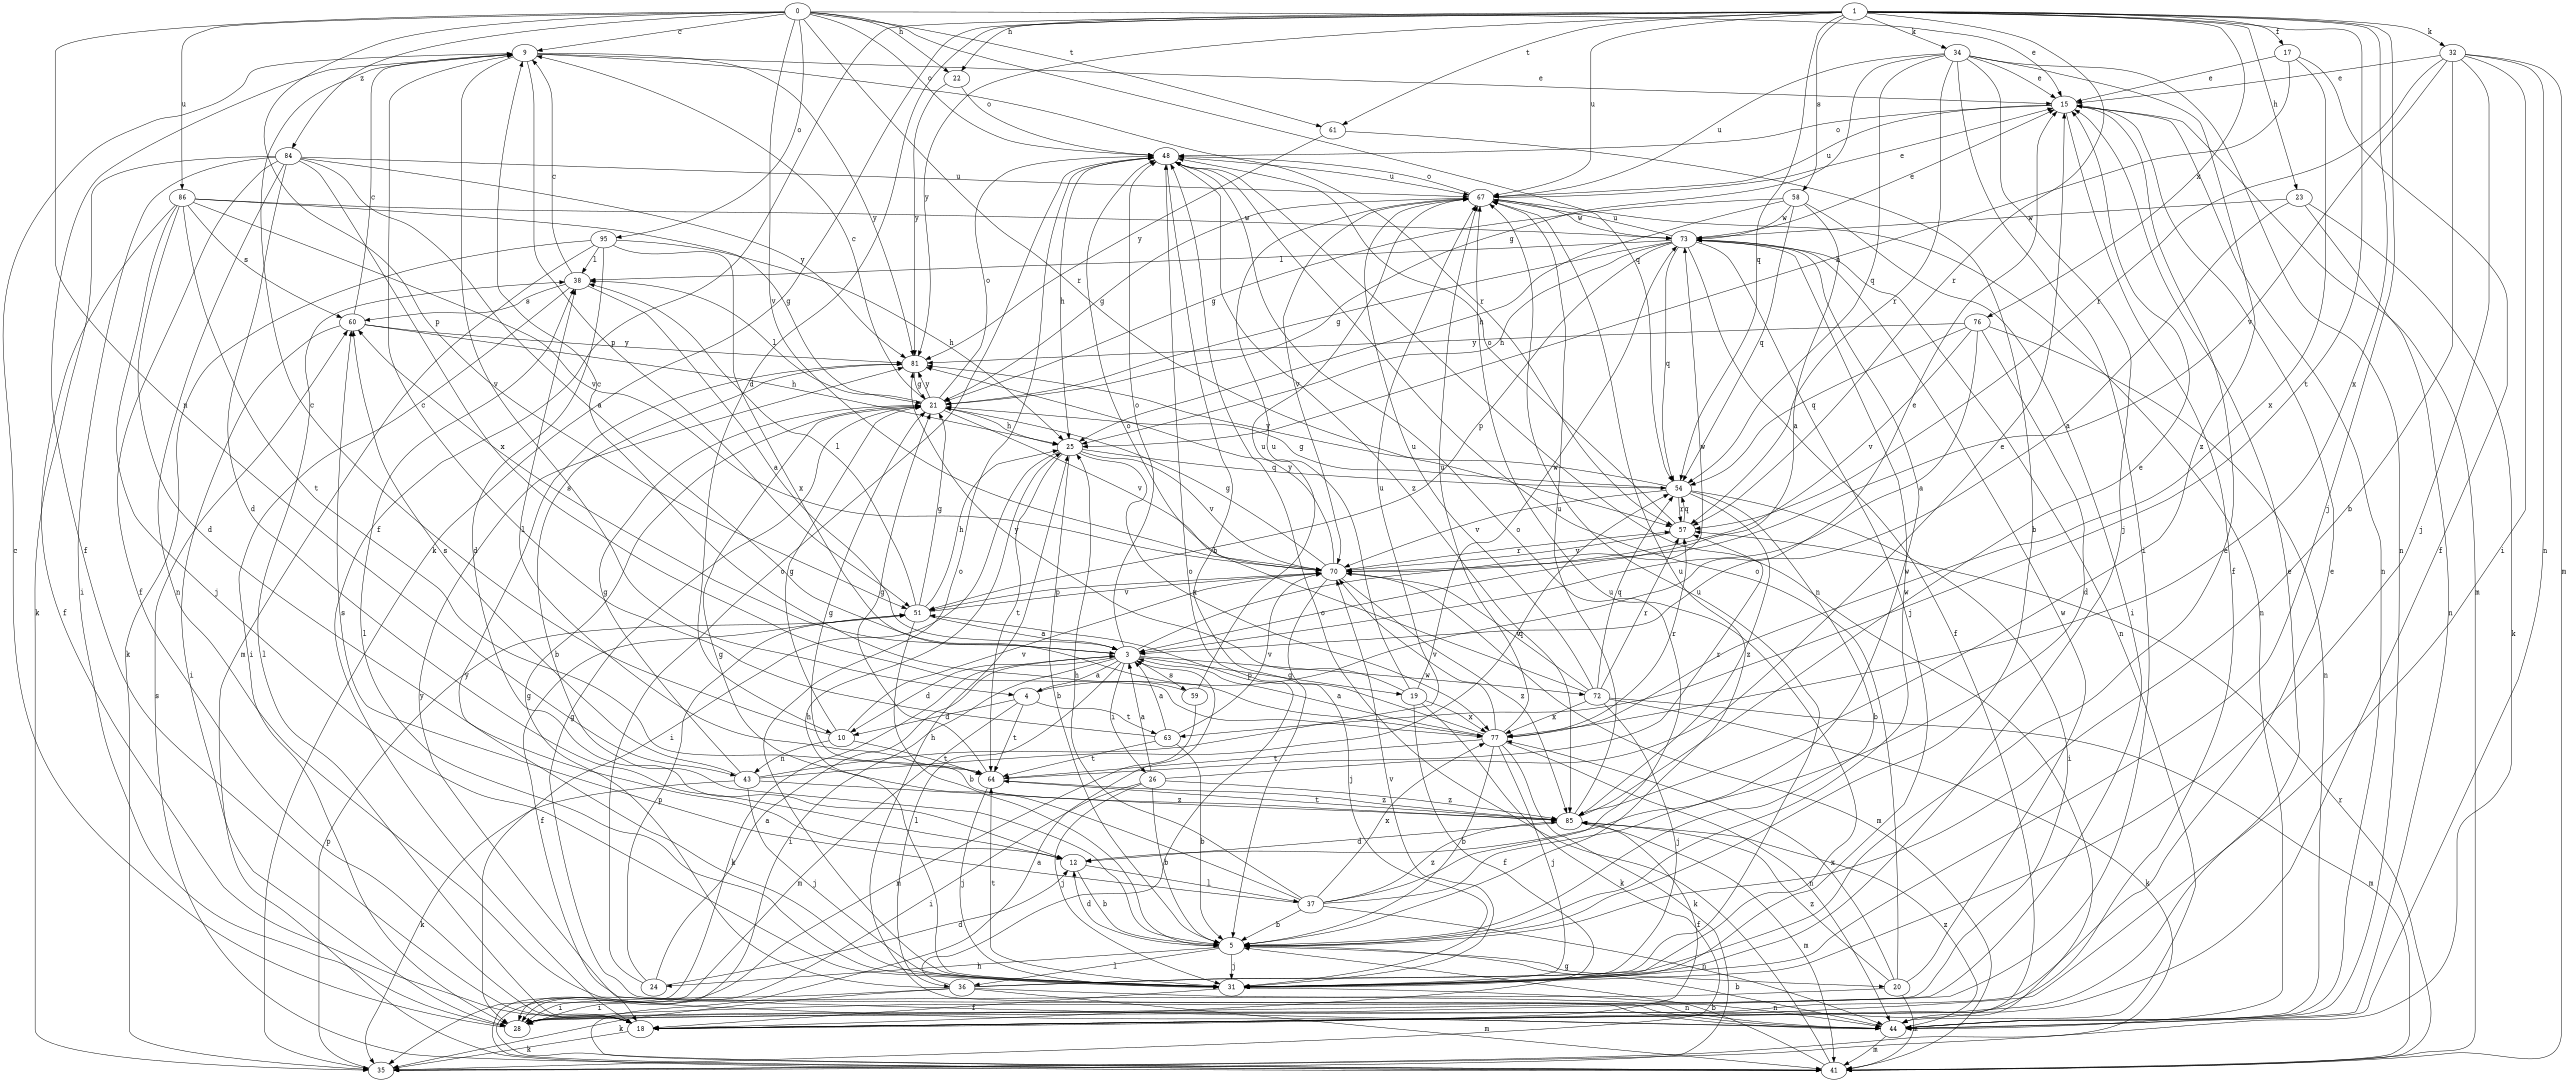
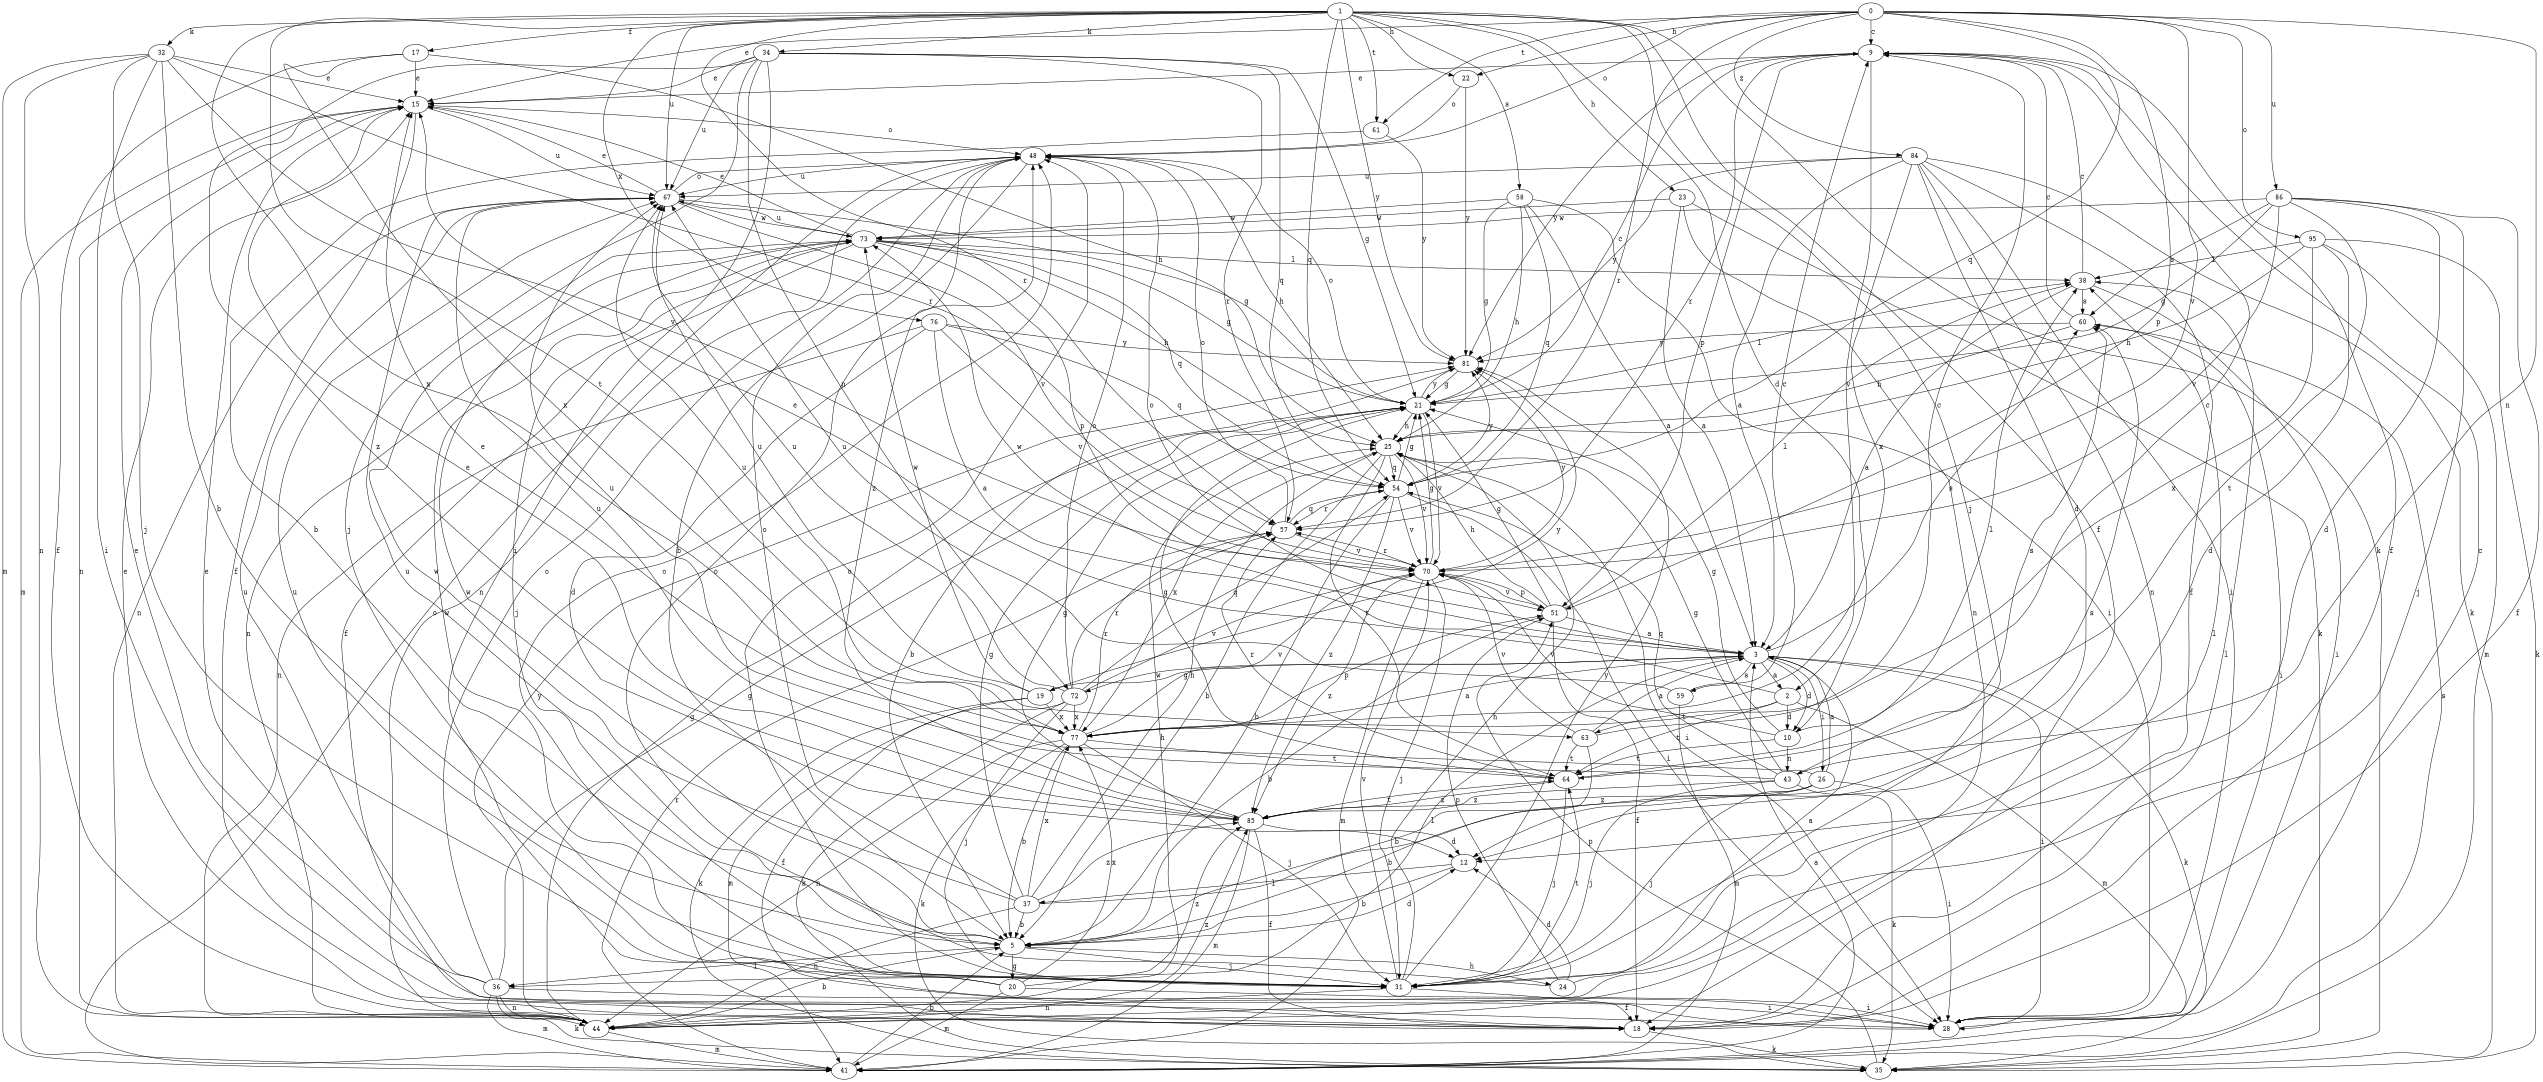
(632, 515) -> (1647, 533)
(2399, 621) -> (847, 396)
(1027, 697) -> (1787, 697)
